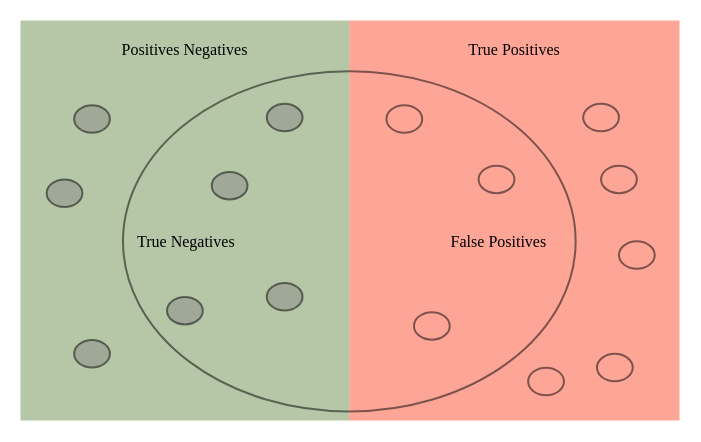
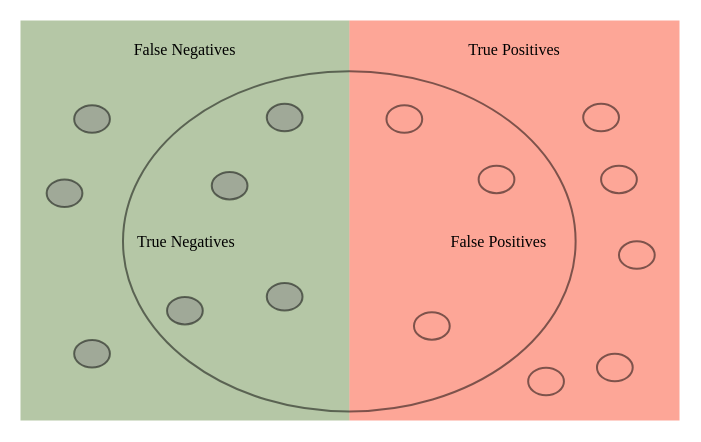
(185, 50) -> (185, 50)
